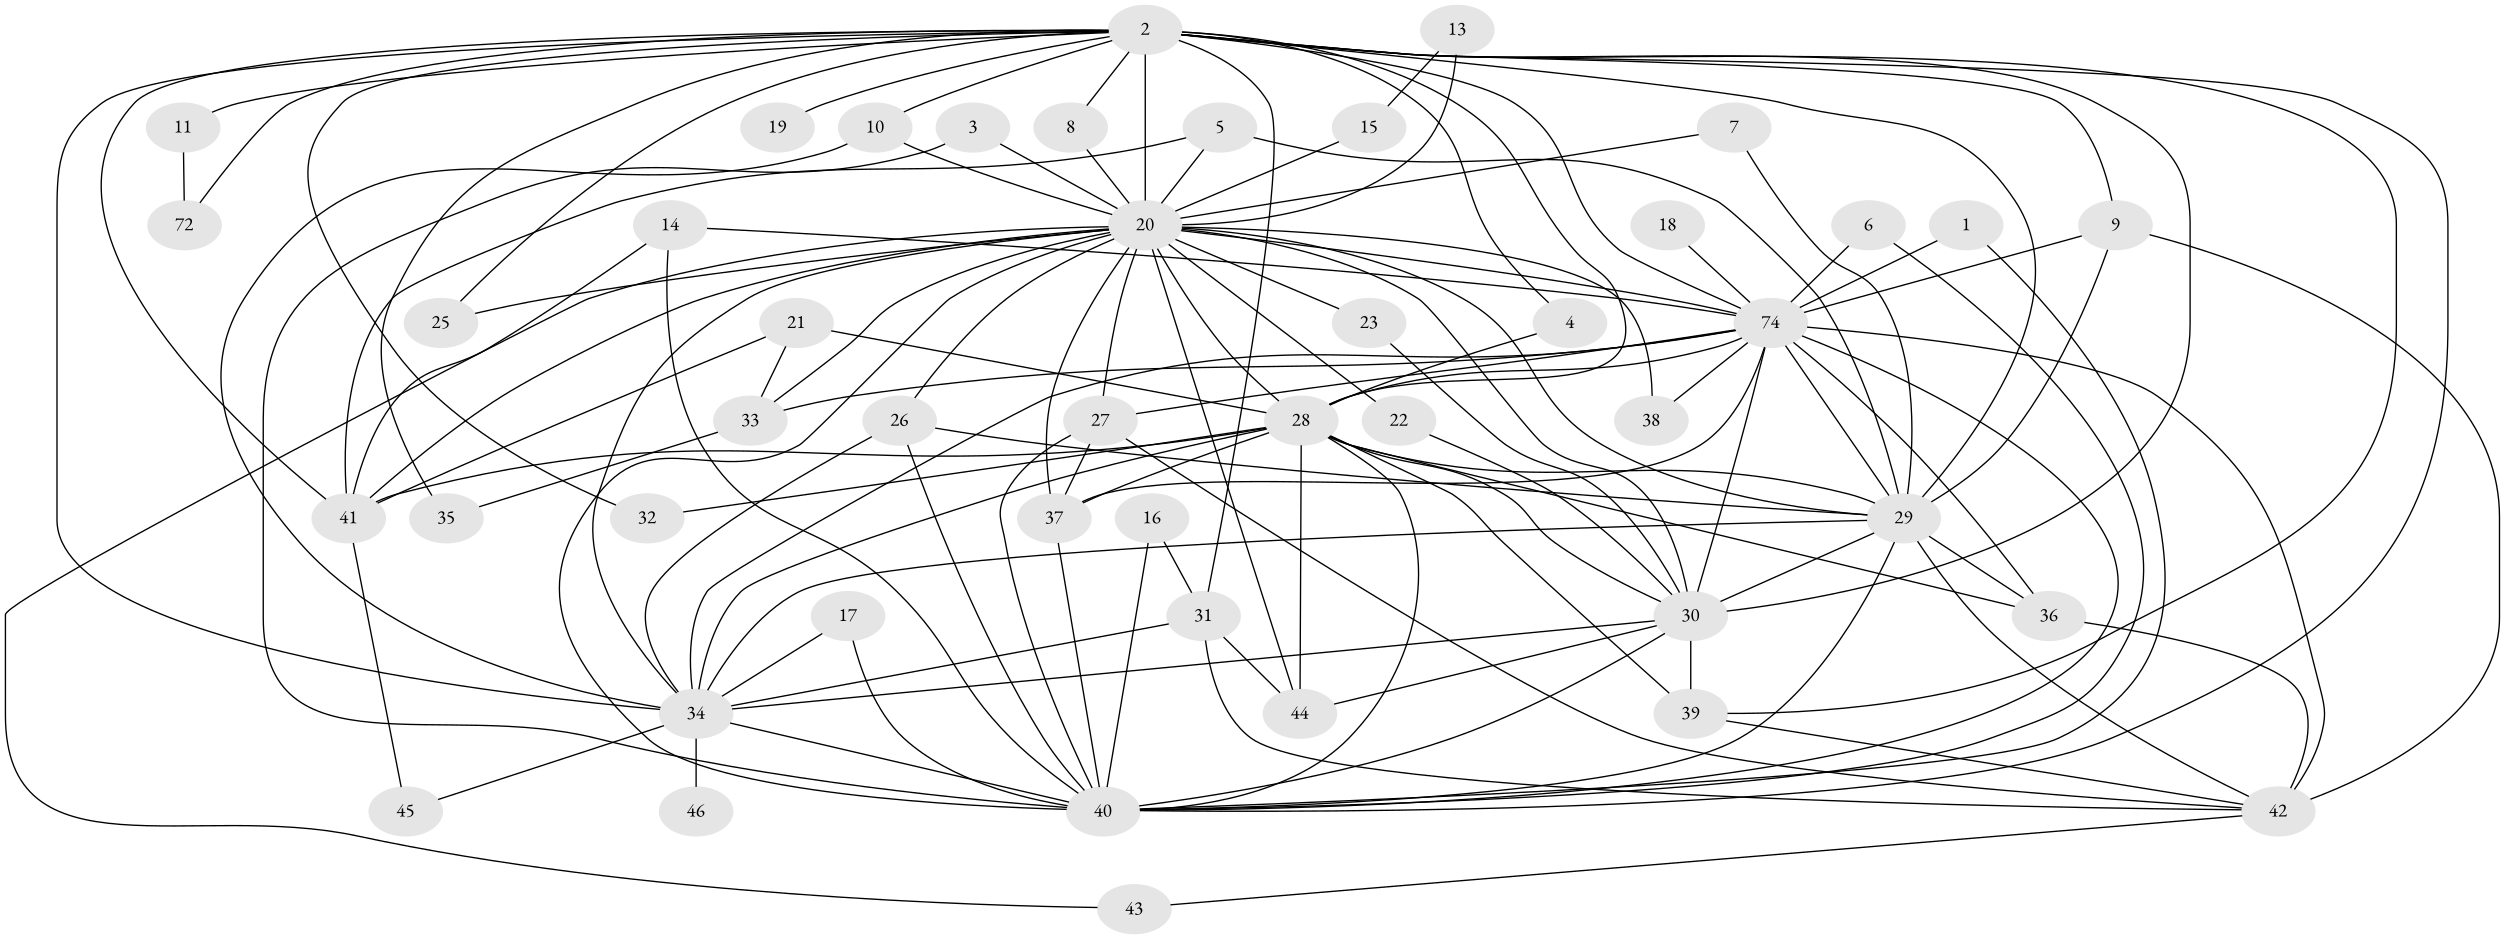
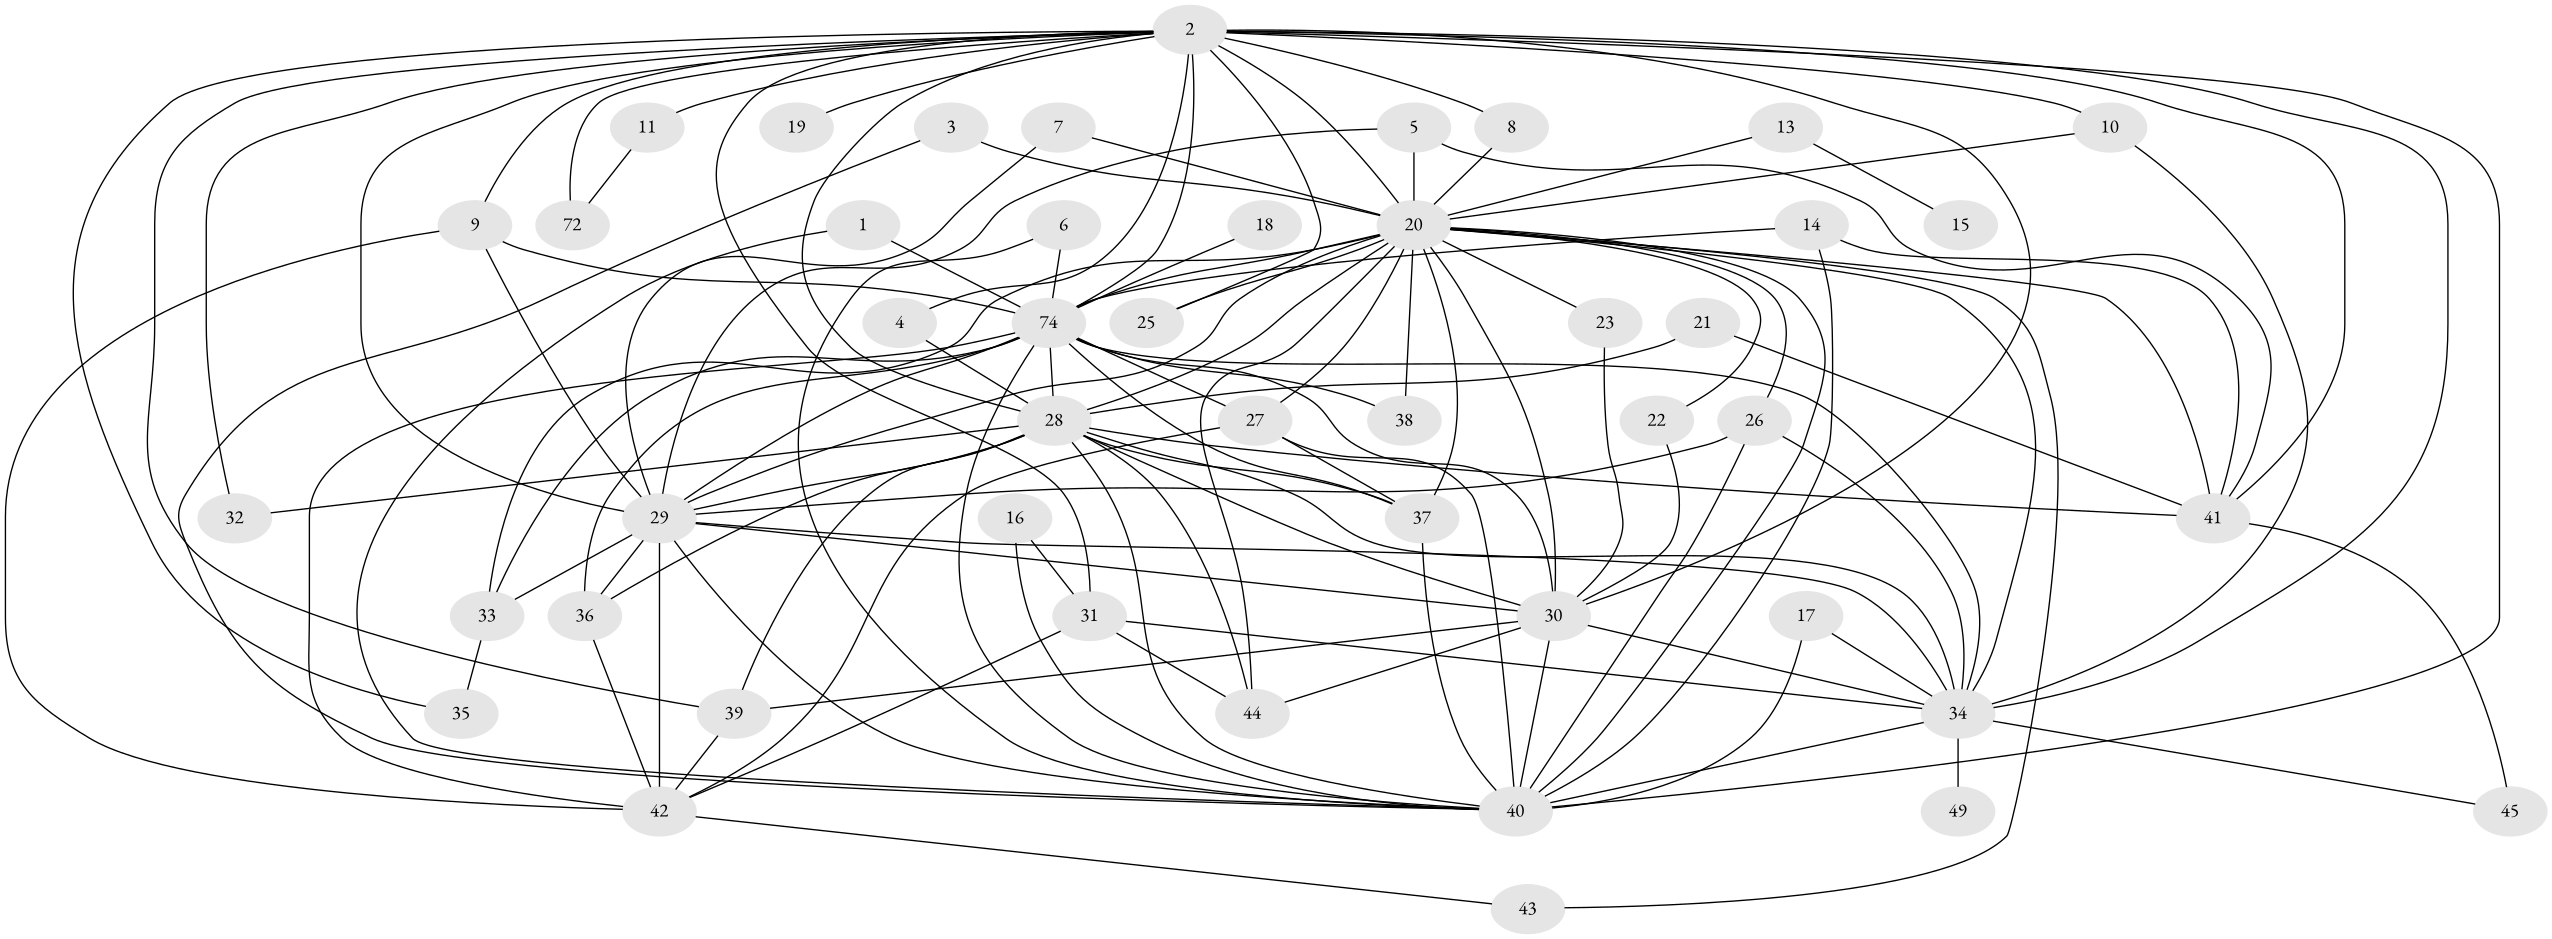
(1257, 176) -> none
(774, 372) -> (574, 567)
(696, 811) -> (1958, 811)
